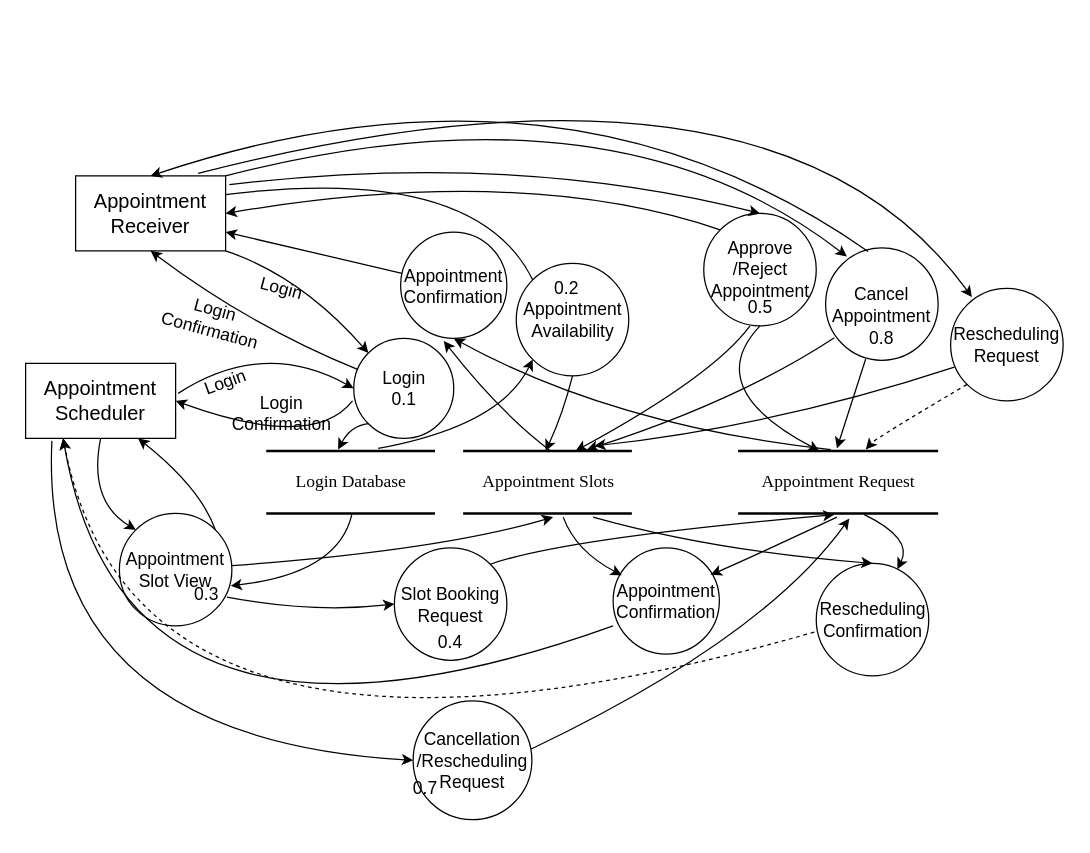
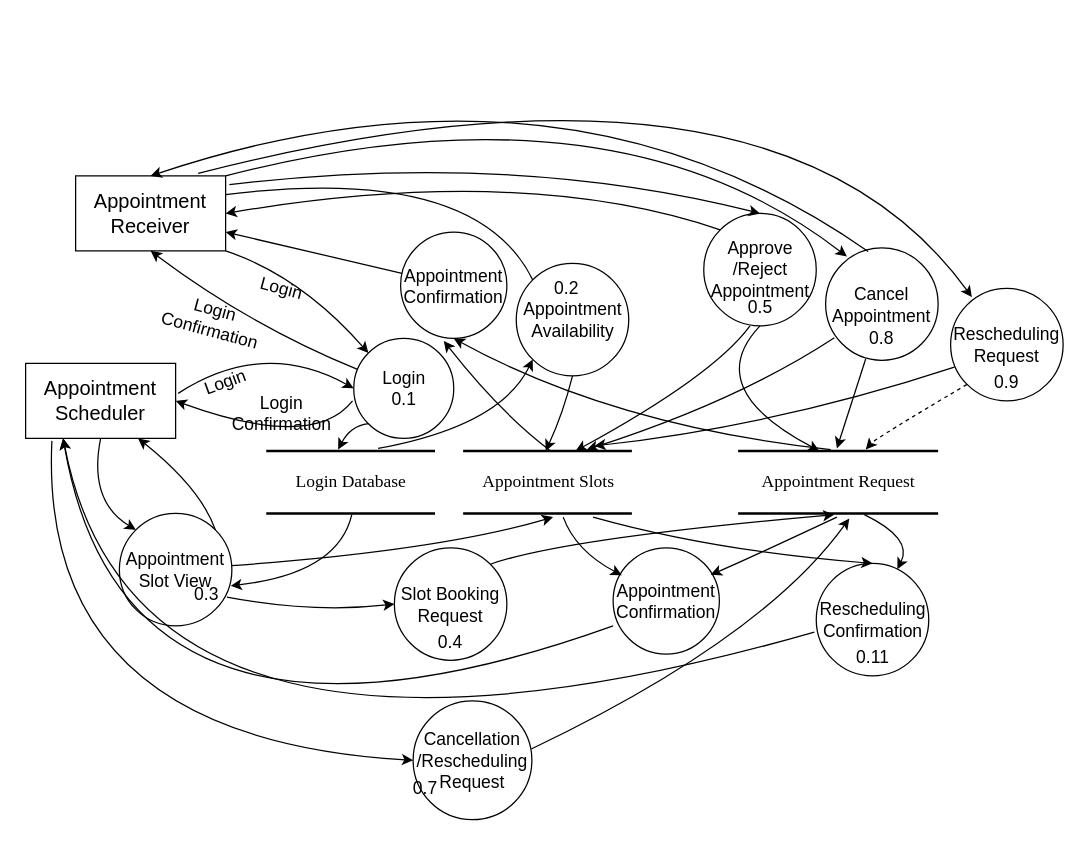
none -> (1007, 382)
none -> (873, 657)
(480, 695) -> (480, 695)
